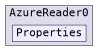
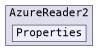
(49, 13) -> (49, 13)
